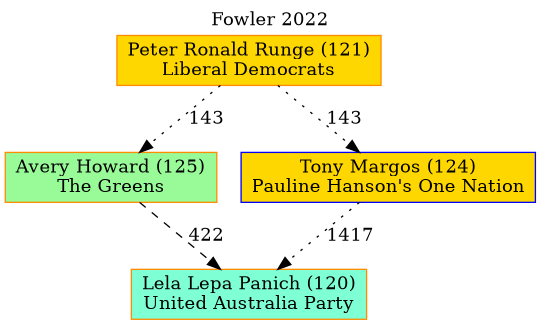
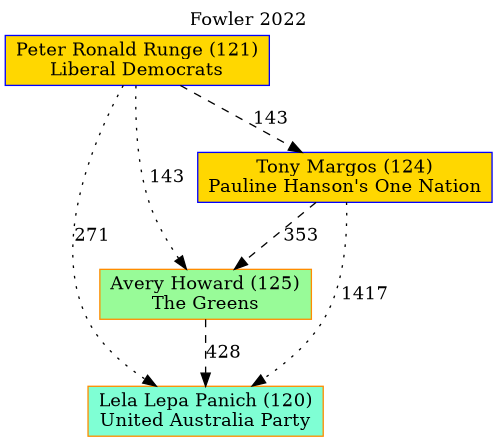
(249, 60) -> (137, 60)
(313, 115) -> (235, 116)
none -> (281, 232)
(207, 236) -> (224, 353)
none -> (74, 241)
